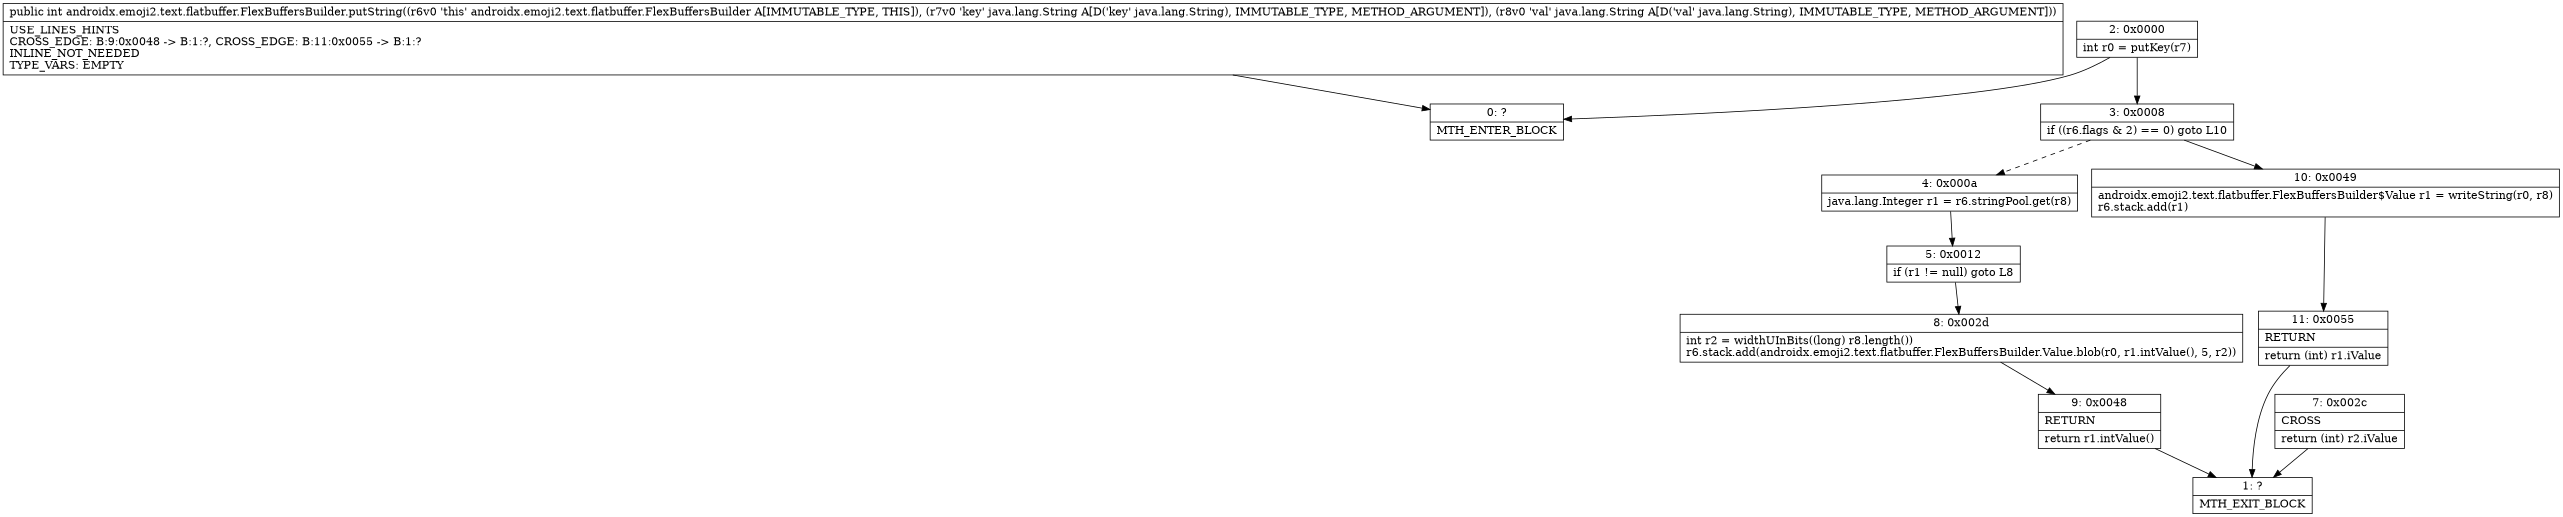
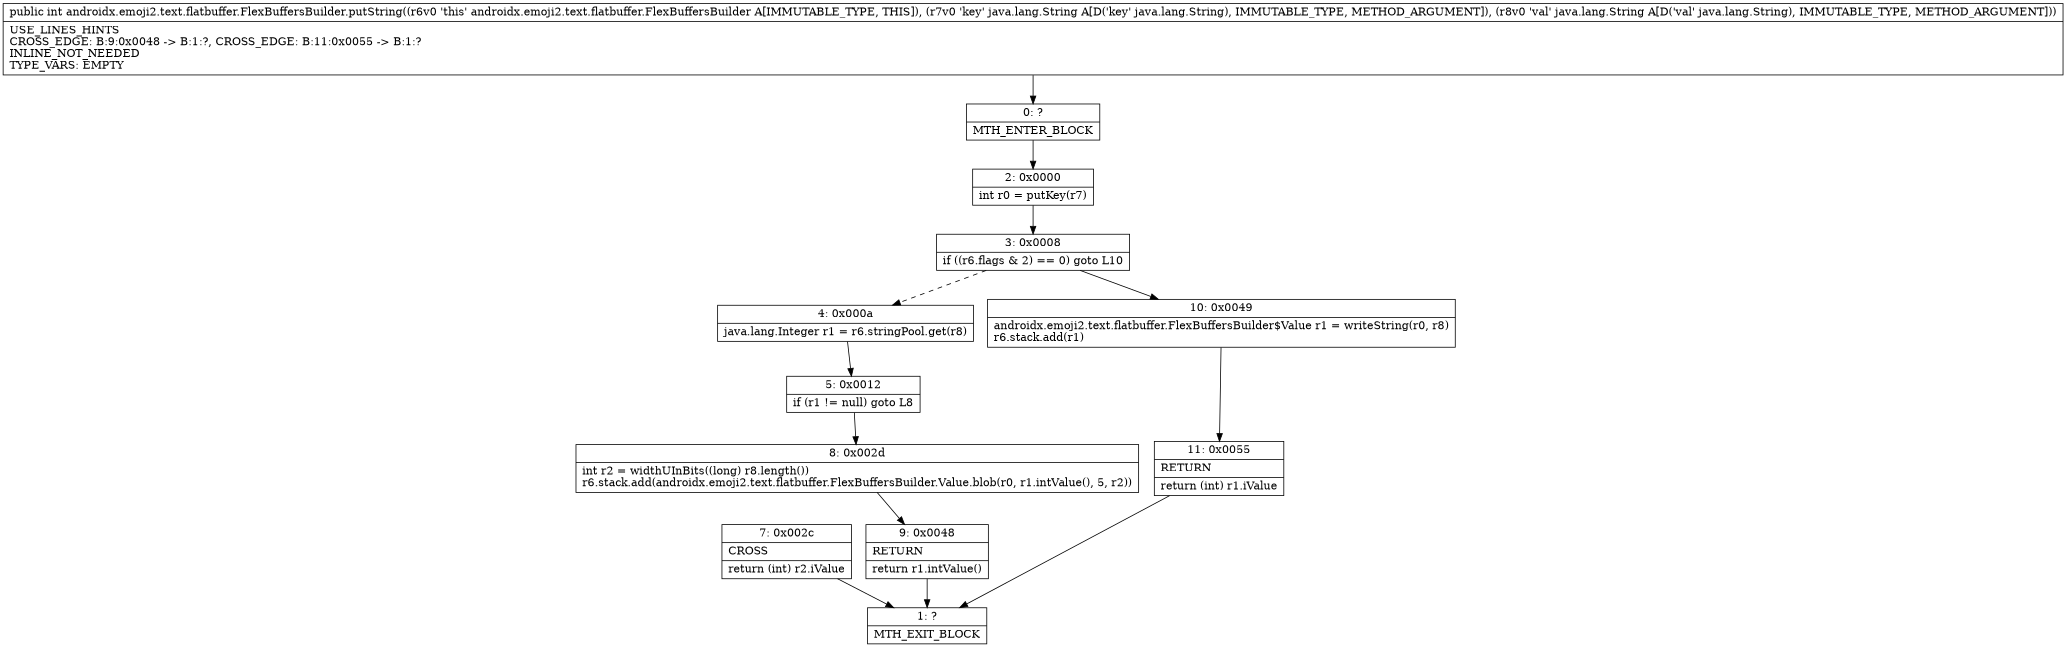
(1844, 105) -> (1033, 151)
